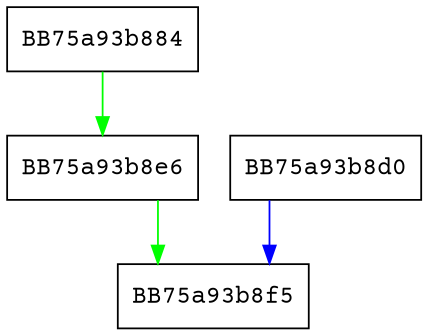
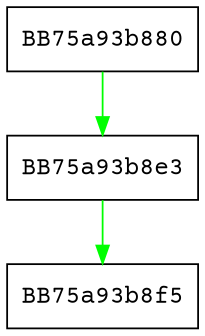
(103, 39) -> (103, 39)
(103, 168) -> (103, 168)
(326, 168) -> none
